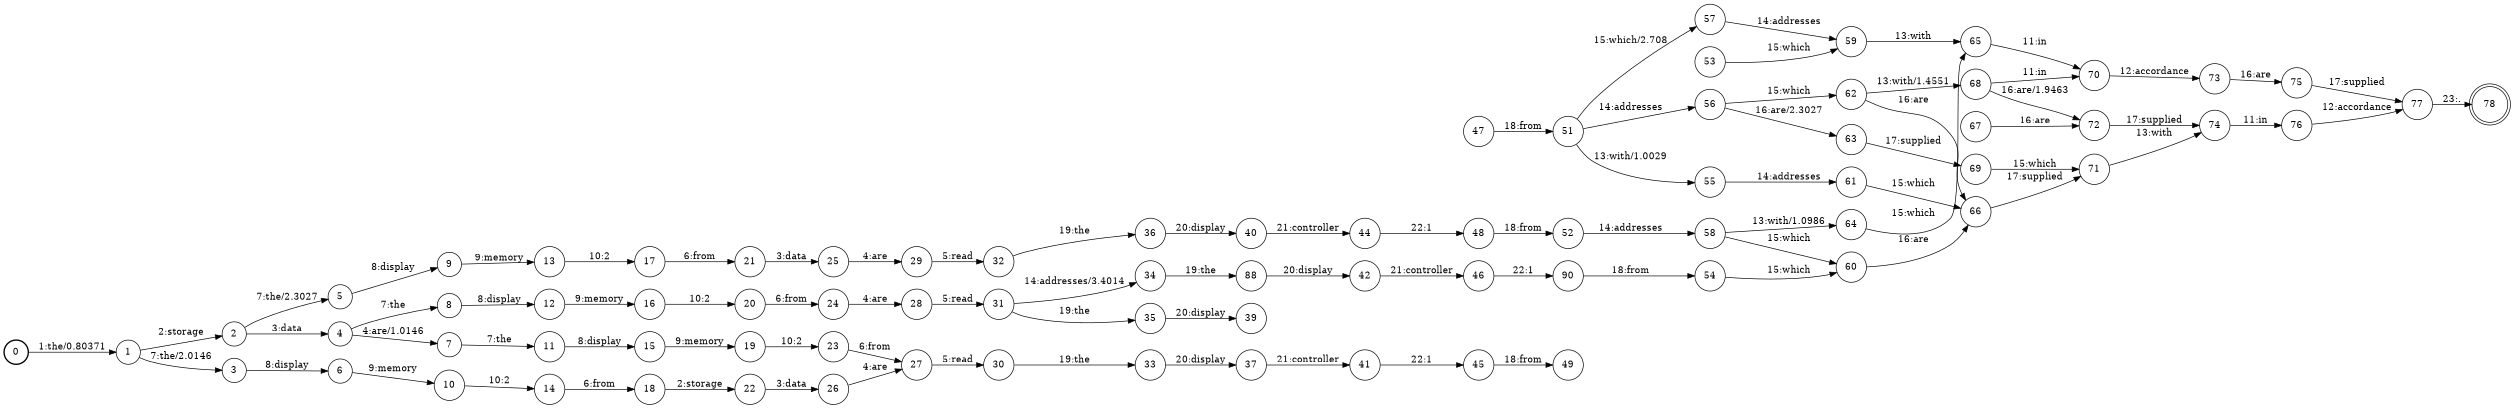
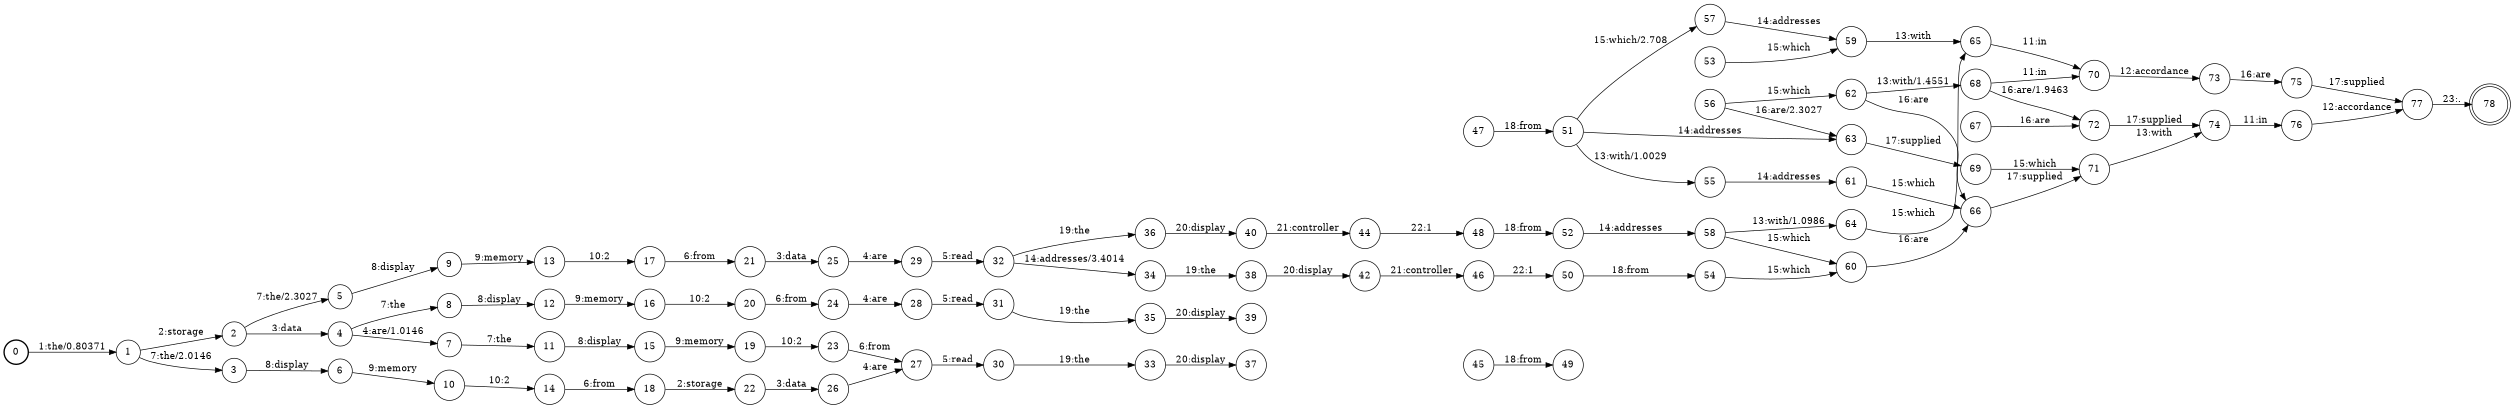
(1636, 119) -> (1706, 137)
(1251, 276) -> (1251, 276)
(1568, 276) -> (1568, 276)
(1073, 297) -> (1071, 269)
(1365, 365) -> none
